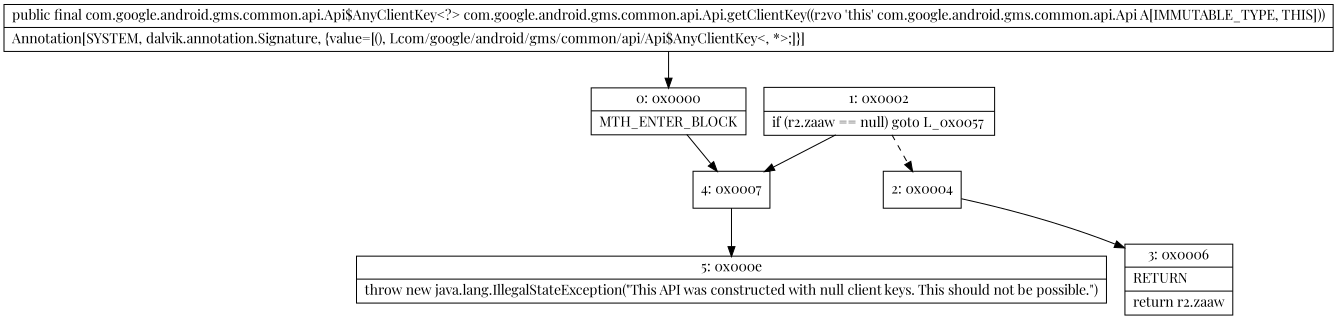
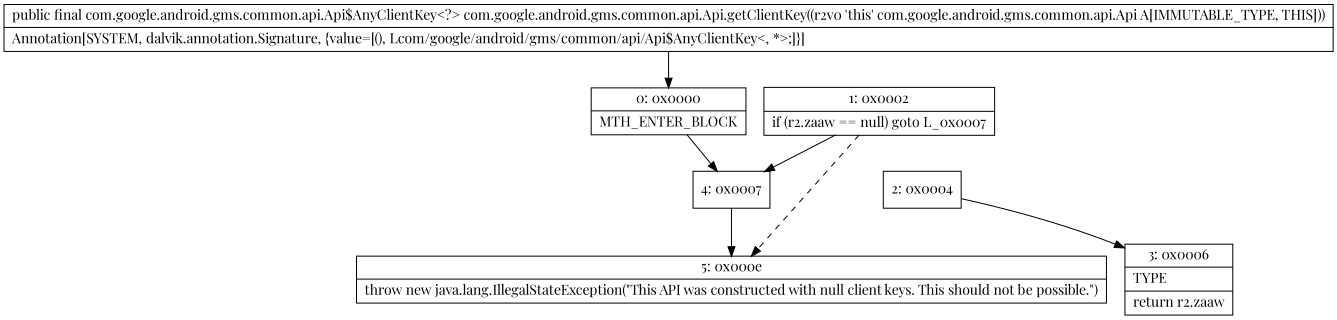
(878, 123) -> (879, 123)
(900, 149) -> (809, 192)
(1160, 279) -> (1150, 279)
